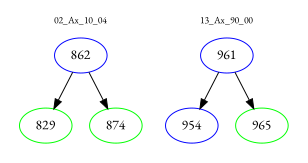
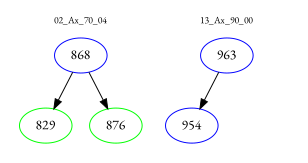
(81, 21) -> (81, 21)
(81, 55) -> (81, 55)
(227, 55) -> (227, 55)
(116, 126) -> (116, 126)
(262, 126) -> none
